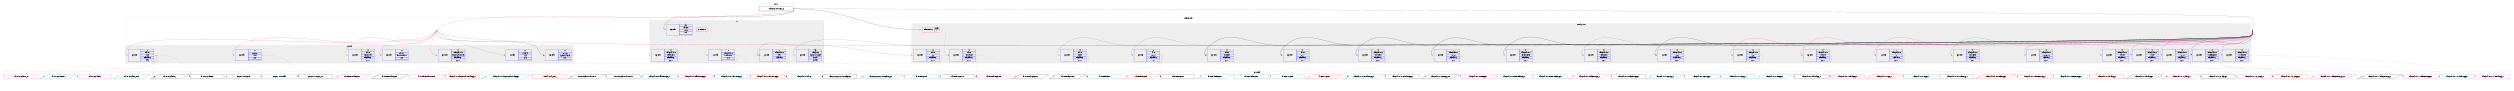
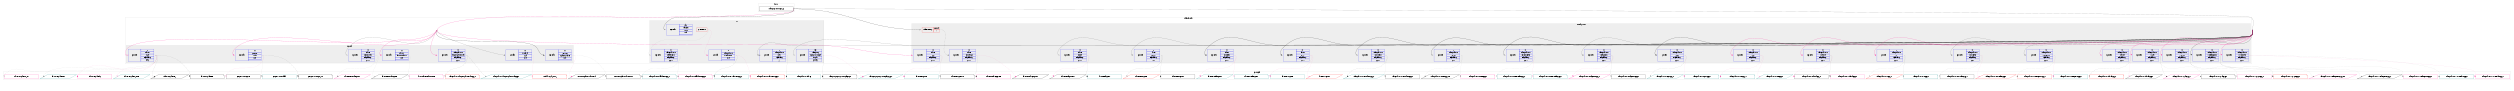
(937, 28) -> (937, 28)
(170, 77) -> (170, 77)
